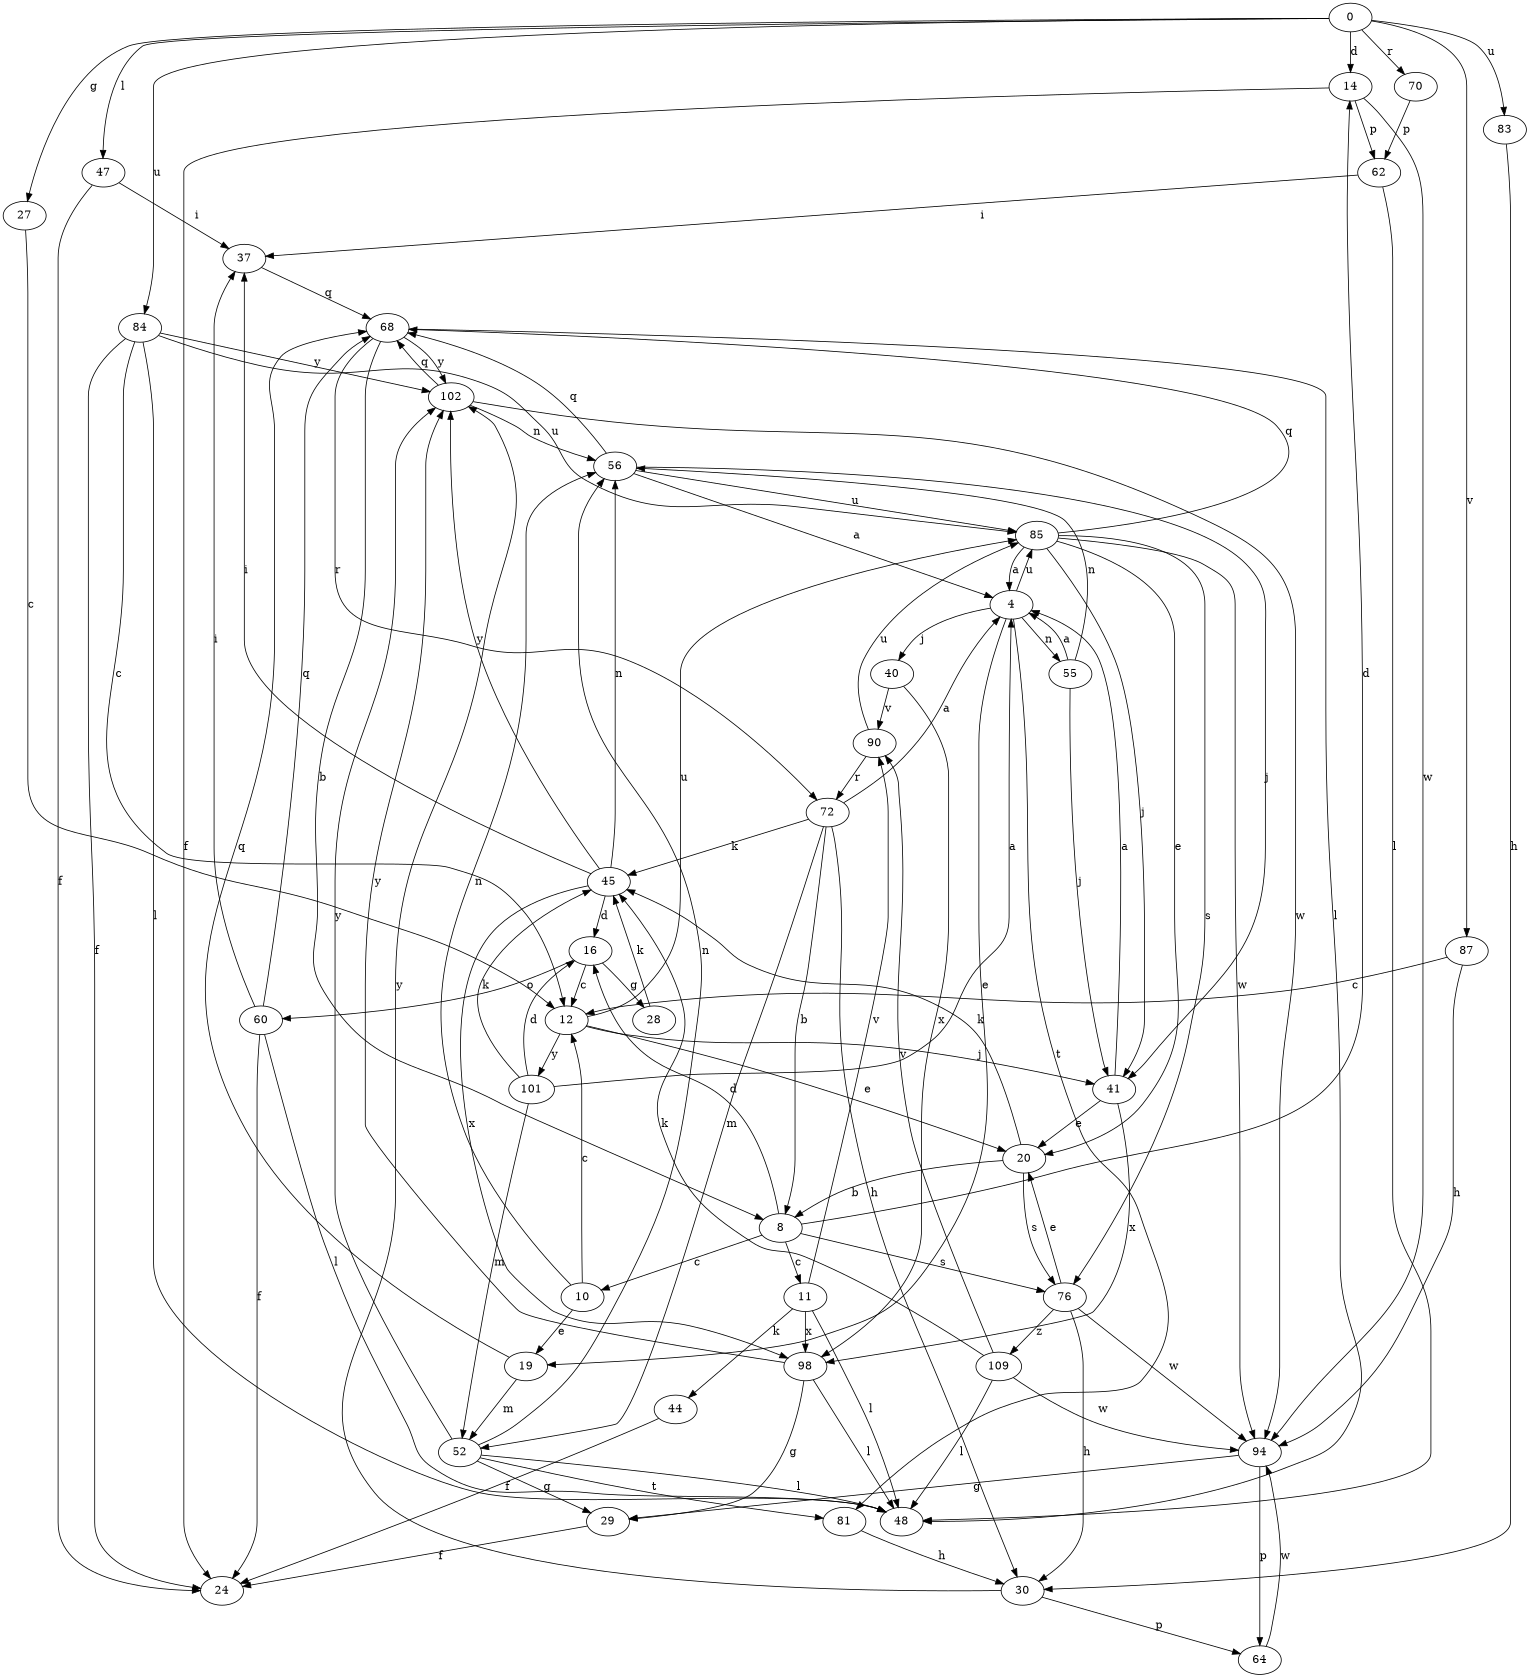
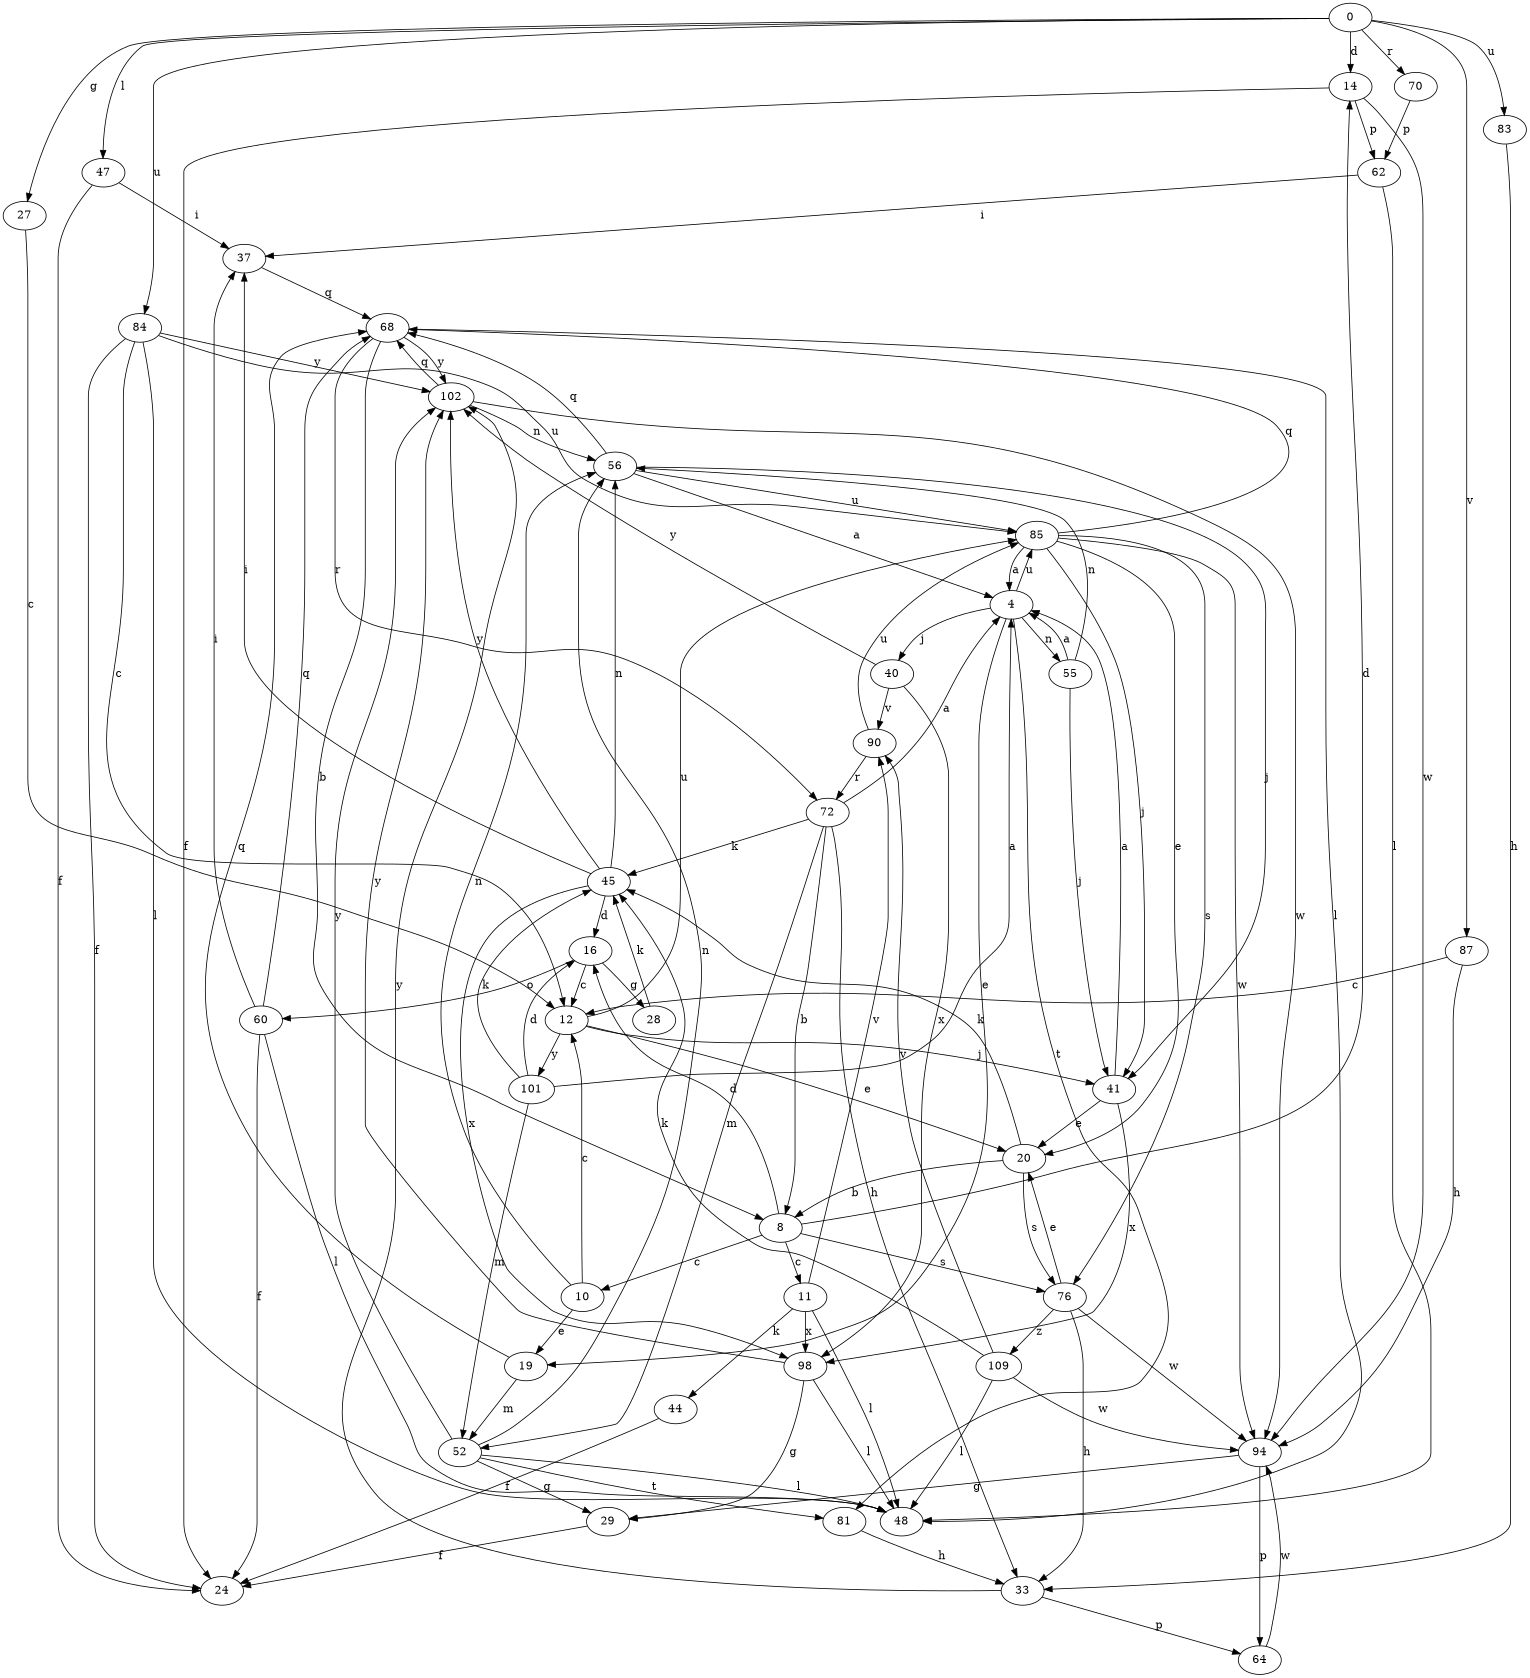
none -> (668, 548)
(1023, 1591) -> (1023, 1591)
